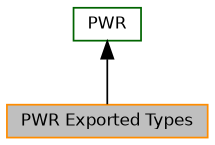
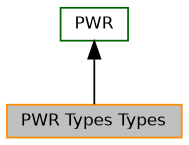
(107, 121) -> (94, 121)
